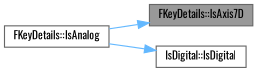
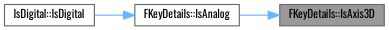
(201, 15) -> (332, 15)
(127, 46) -> (109, 15)
